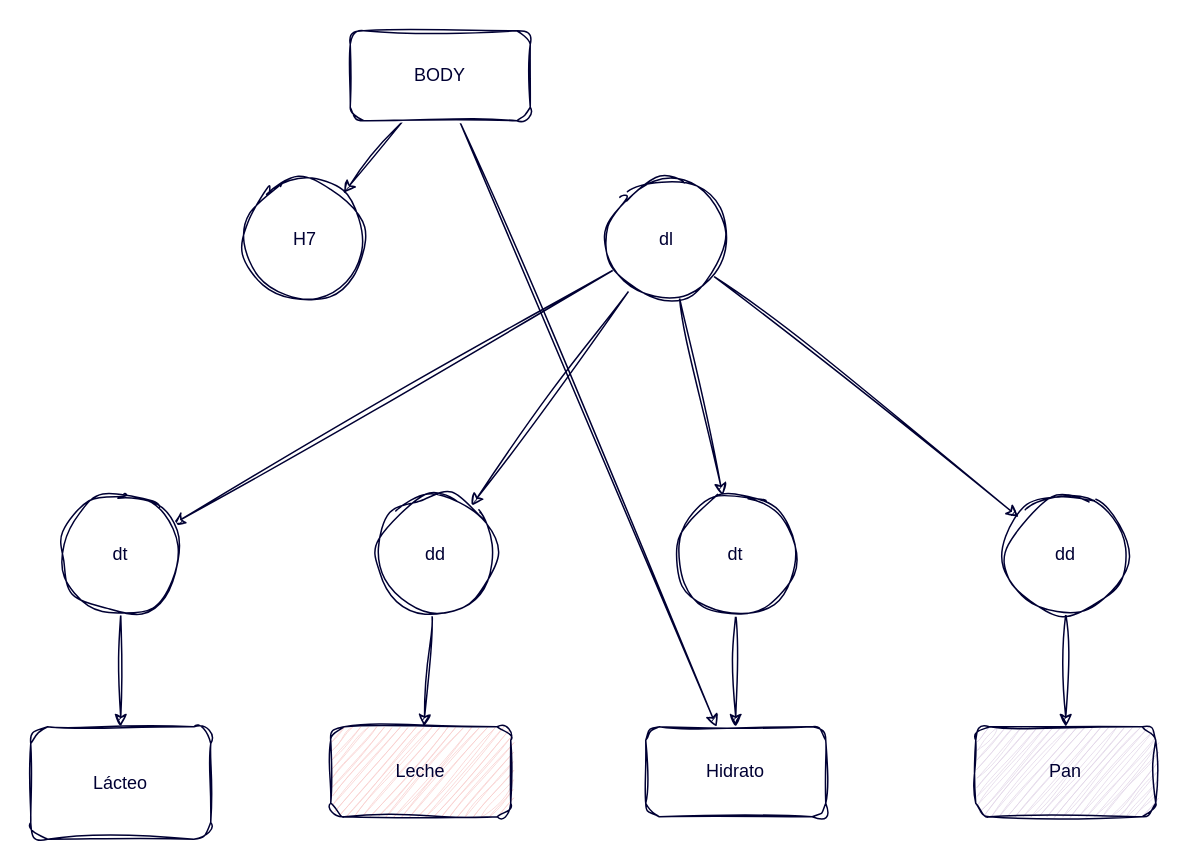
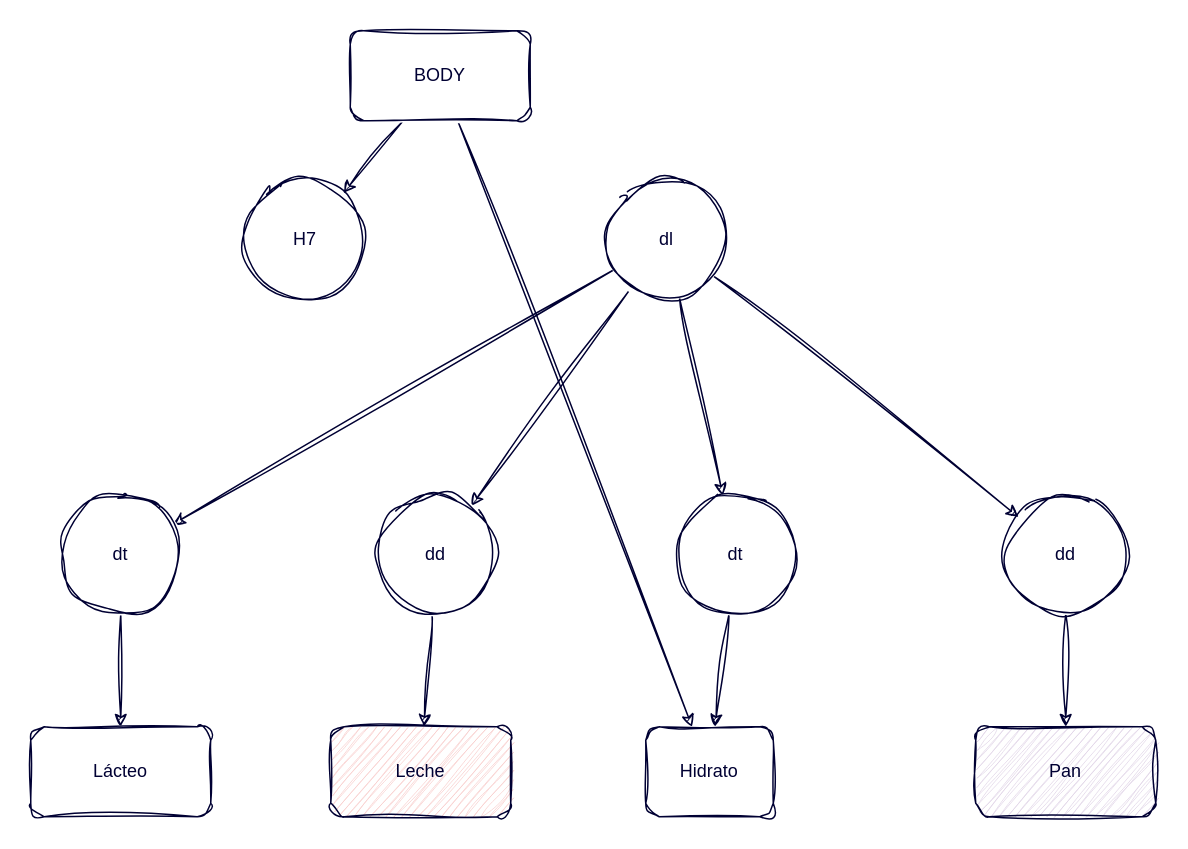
(736, 772) -> (710, 772)
(121, 783) -> (121, 772)
